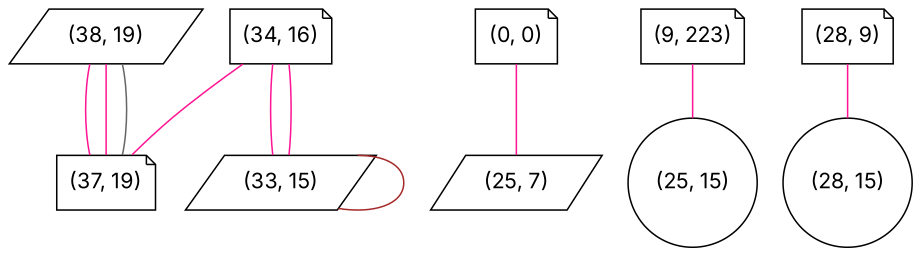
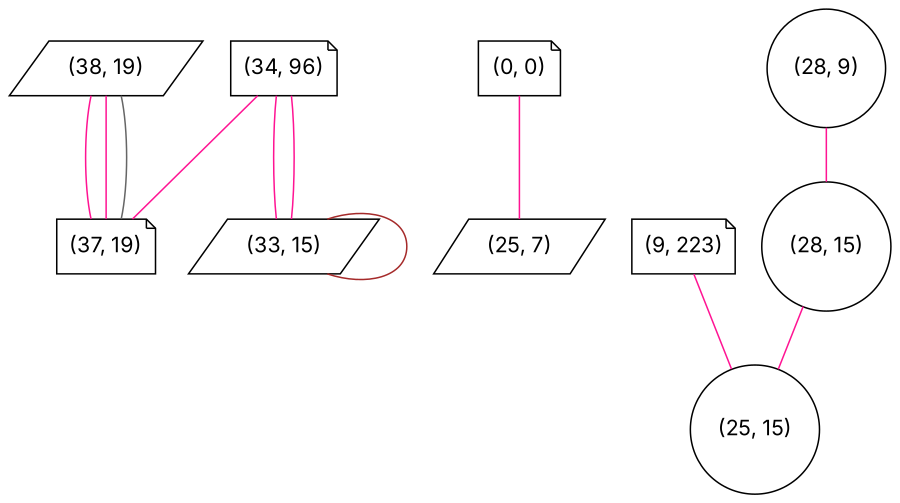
(281, 36) -> (284, 68)
(848, 36) -> (826, 68)
none -> (791, 338)
